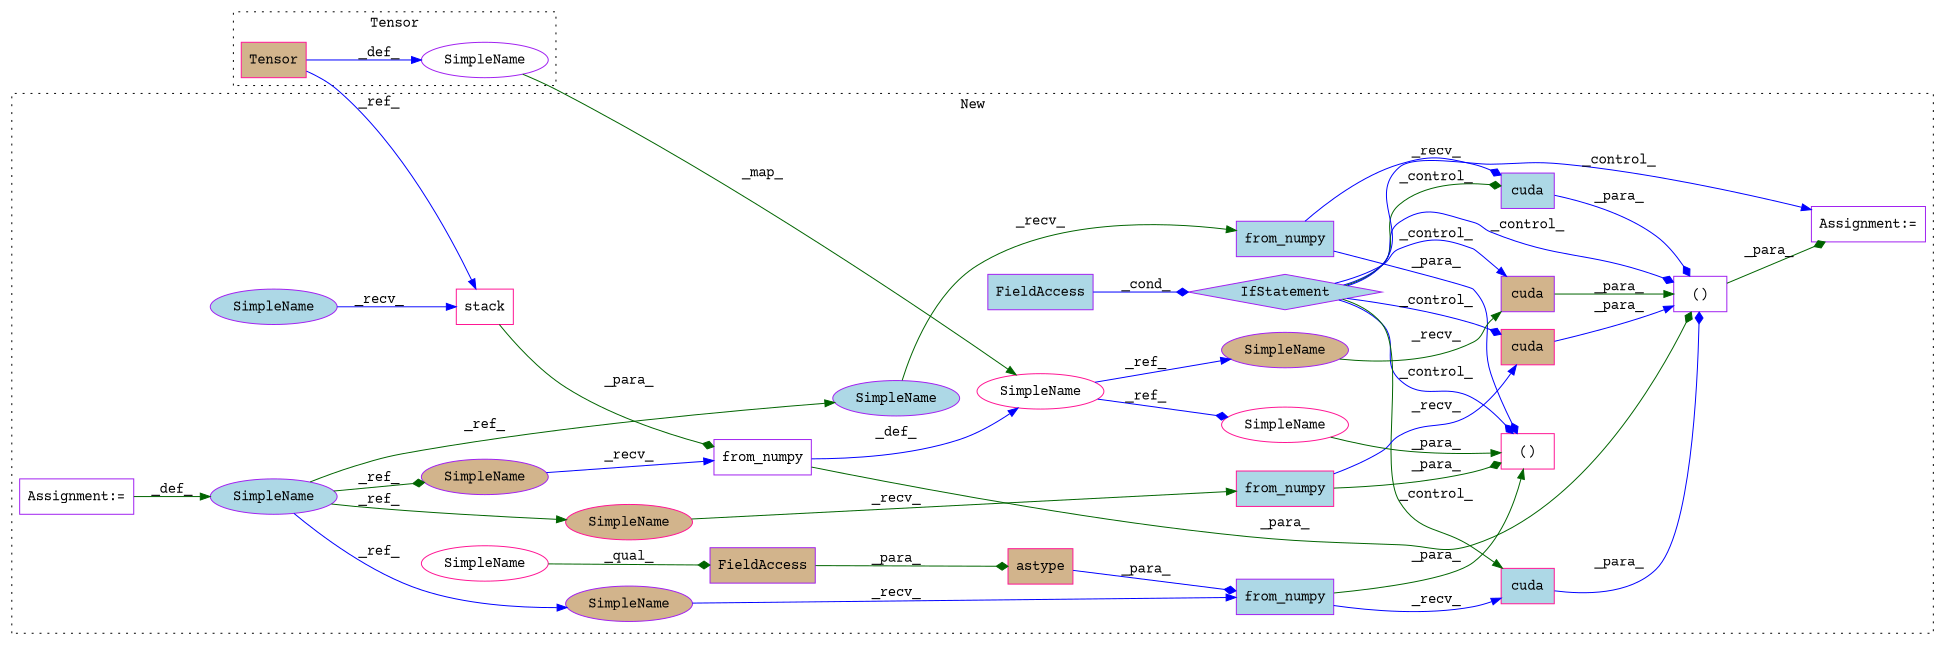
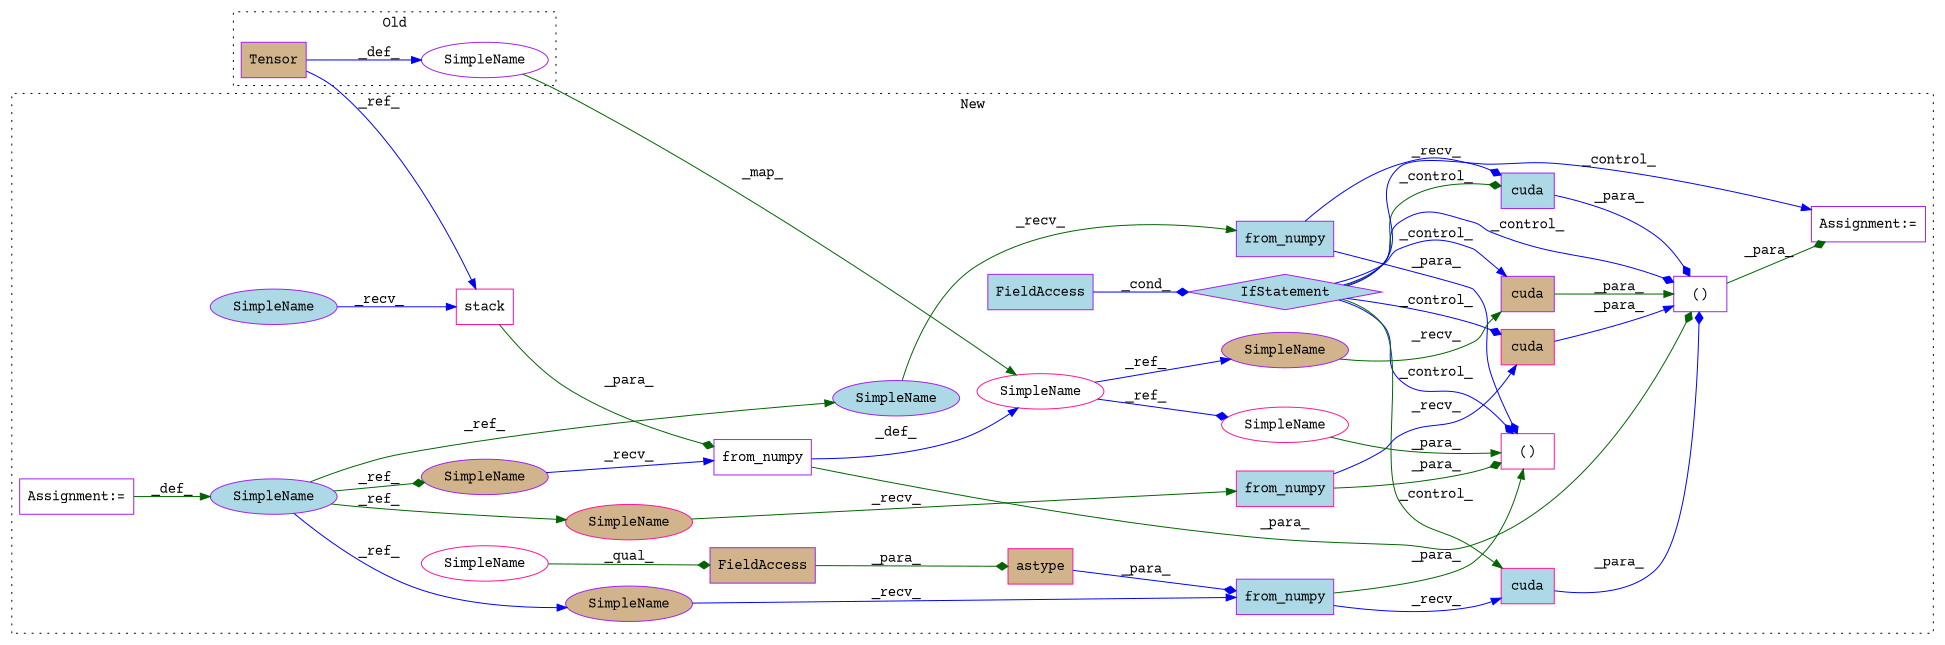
(395, 23) -> (395, 23)
(274, 60) -> (274, 60)
